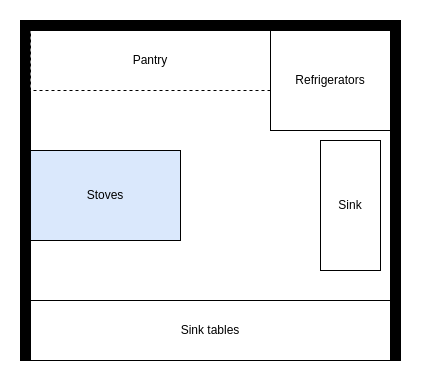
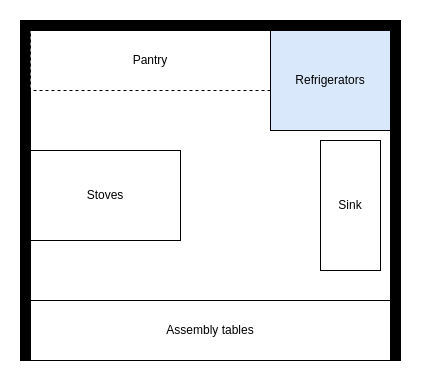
(331, 81) -> (331, 81)
(106, 196) -> (106, 196)
(211, 331) -> (211, 331)
